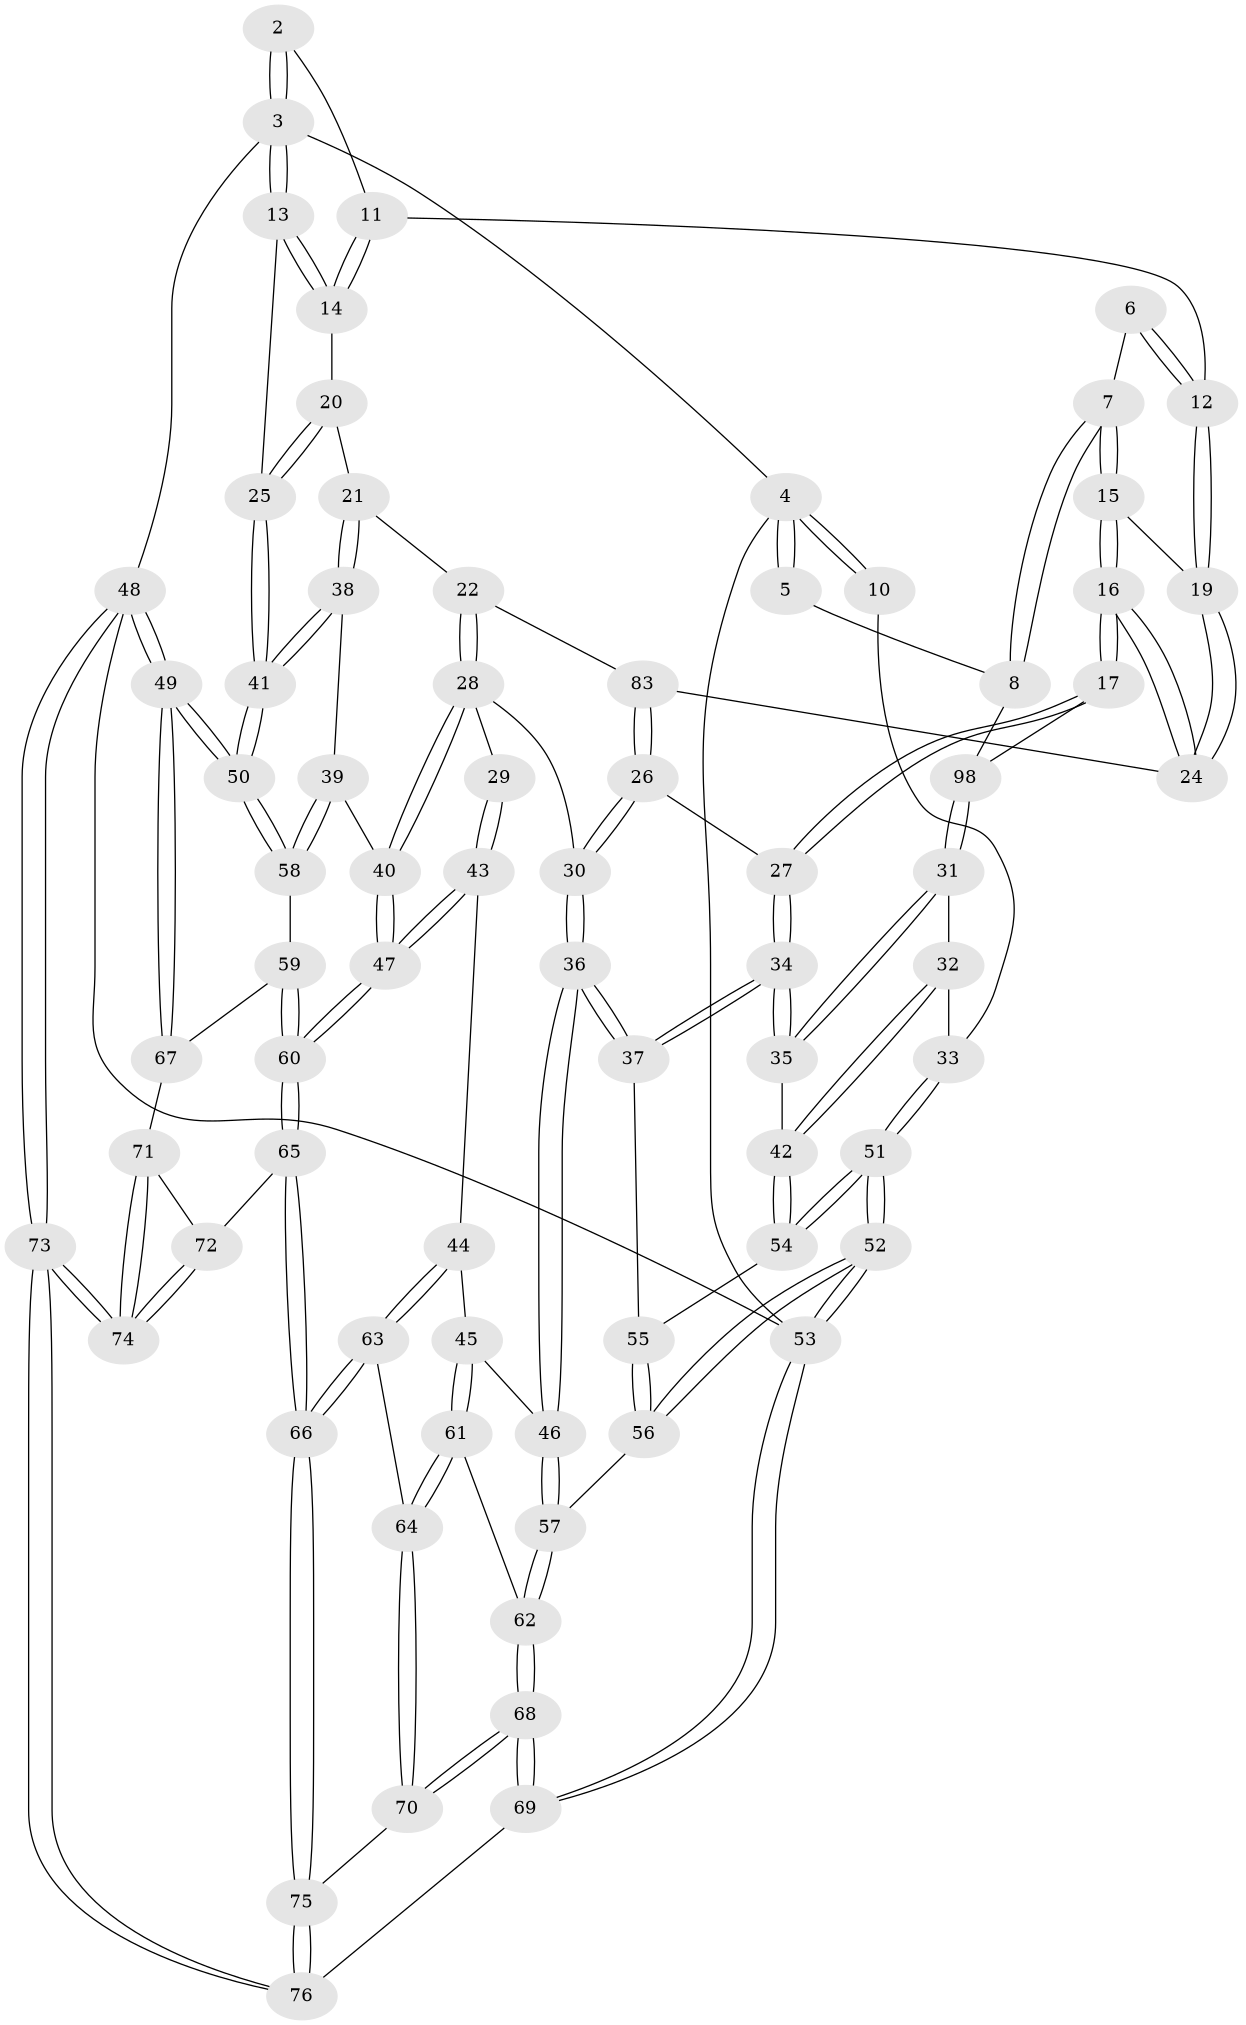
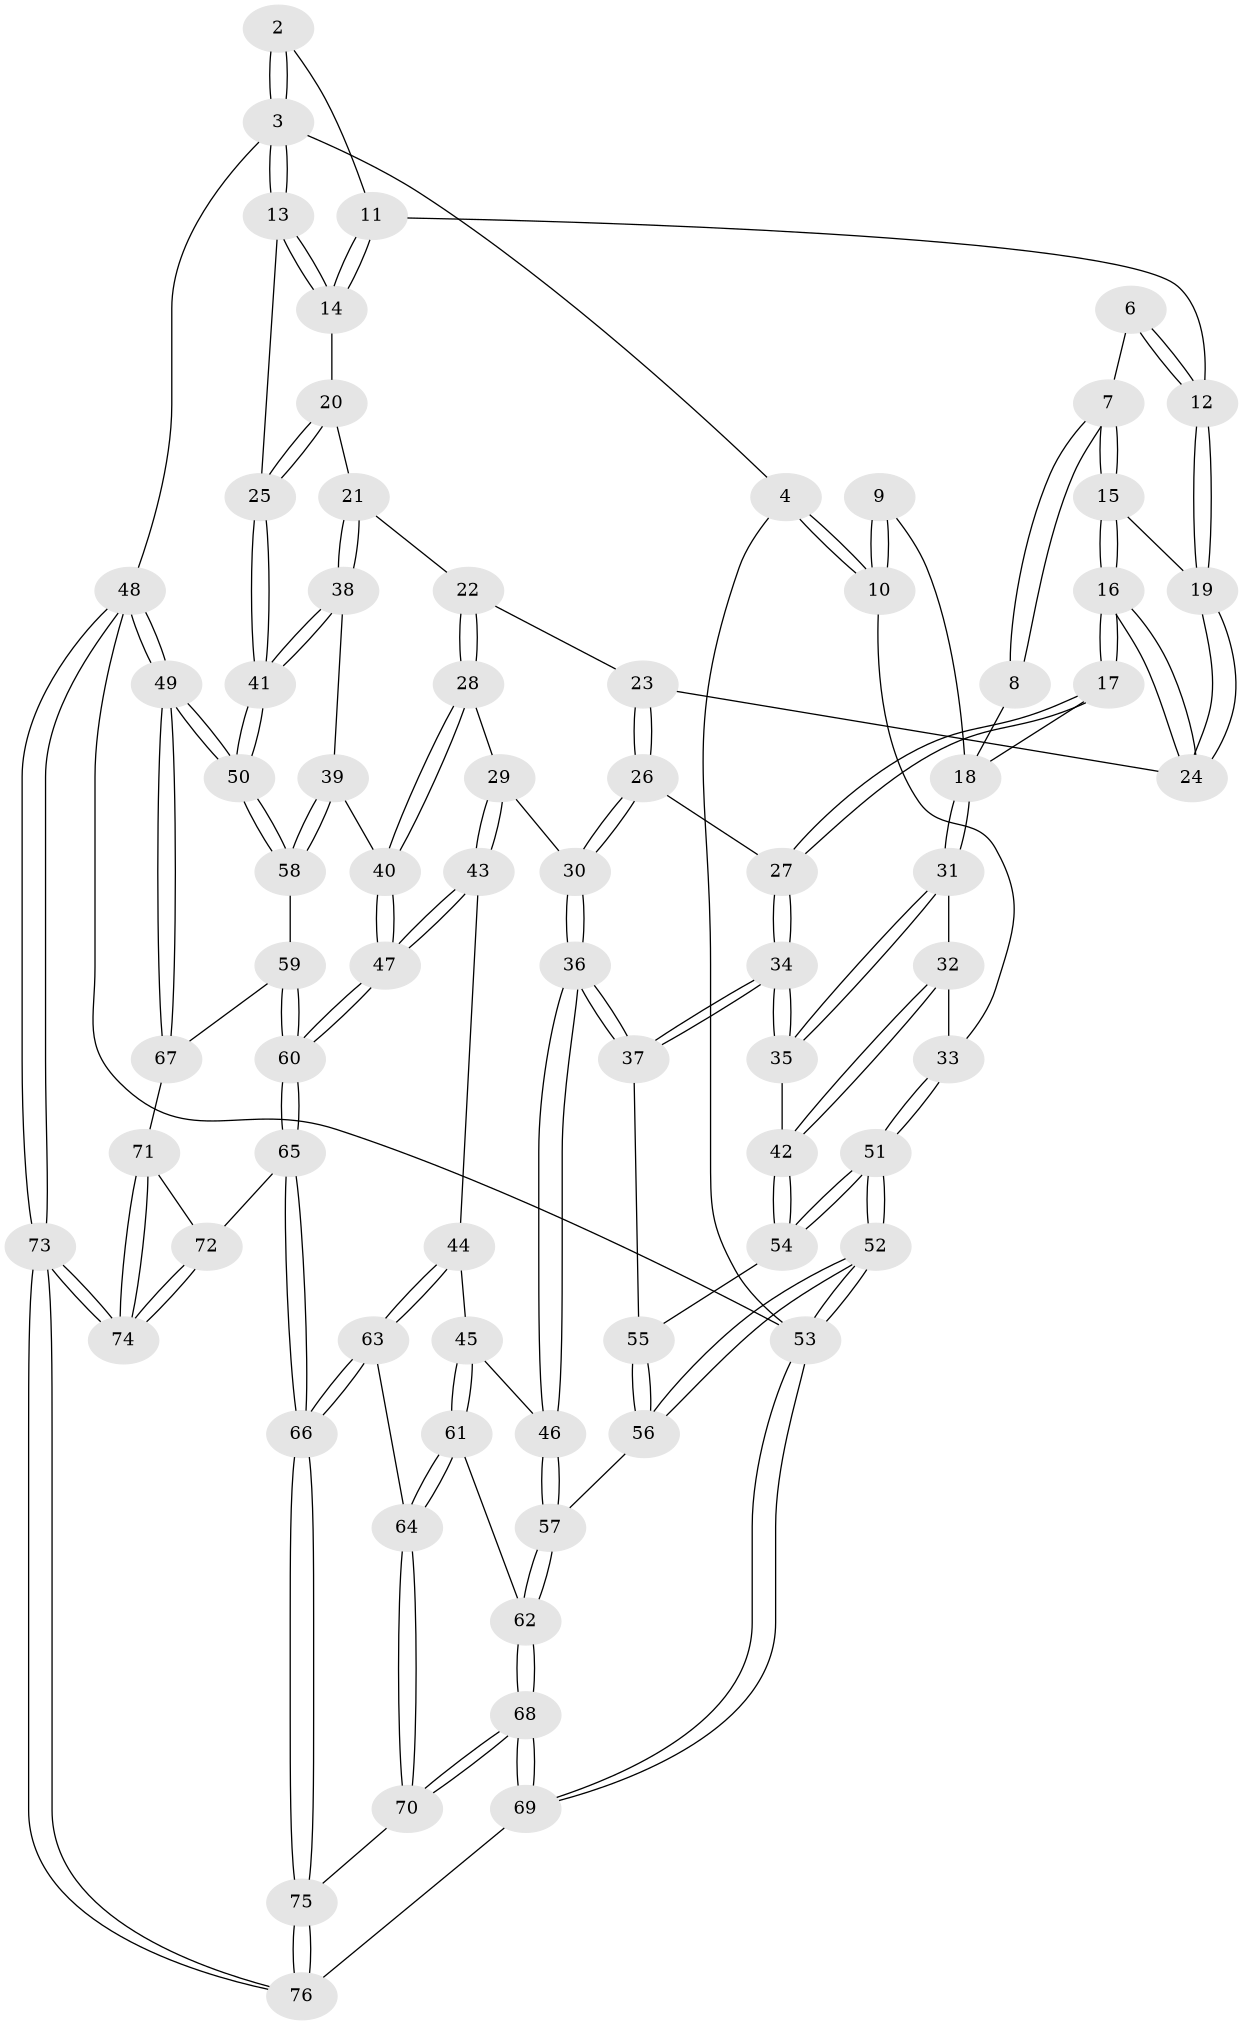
none -> (880, 497)
(786, 591) -> none
(643, 685) -> (643, 685)
(552, 765) -> (537, 825)
(966, 778) -> (966, 778)
